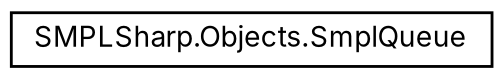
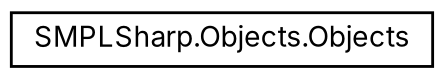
(252, 40) -> (222, 40)
